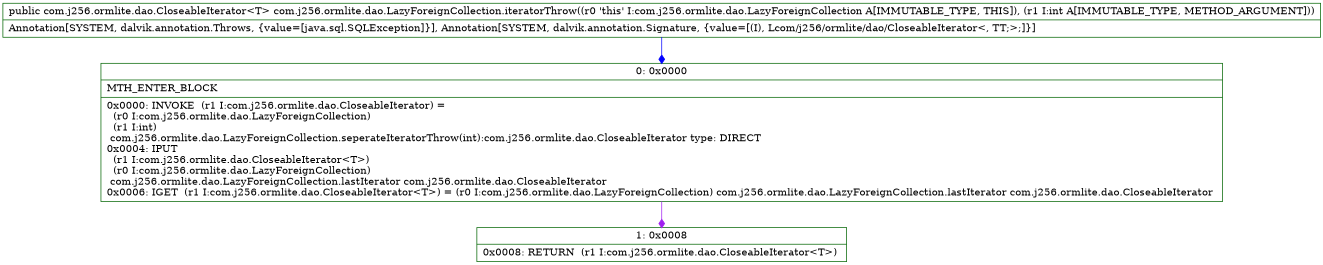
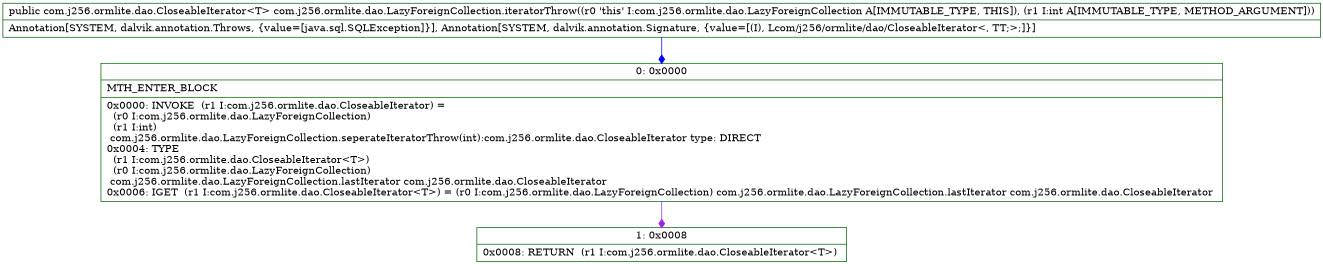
(145, 149) -> (147, 149)
